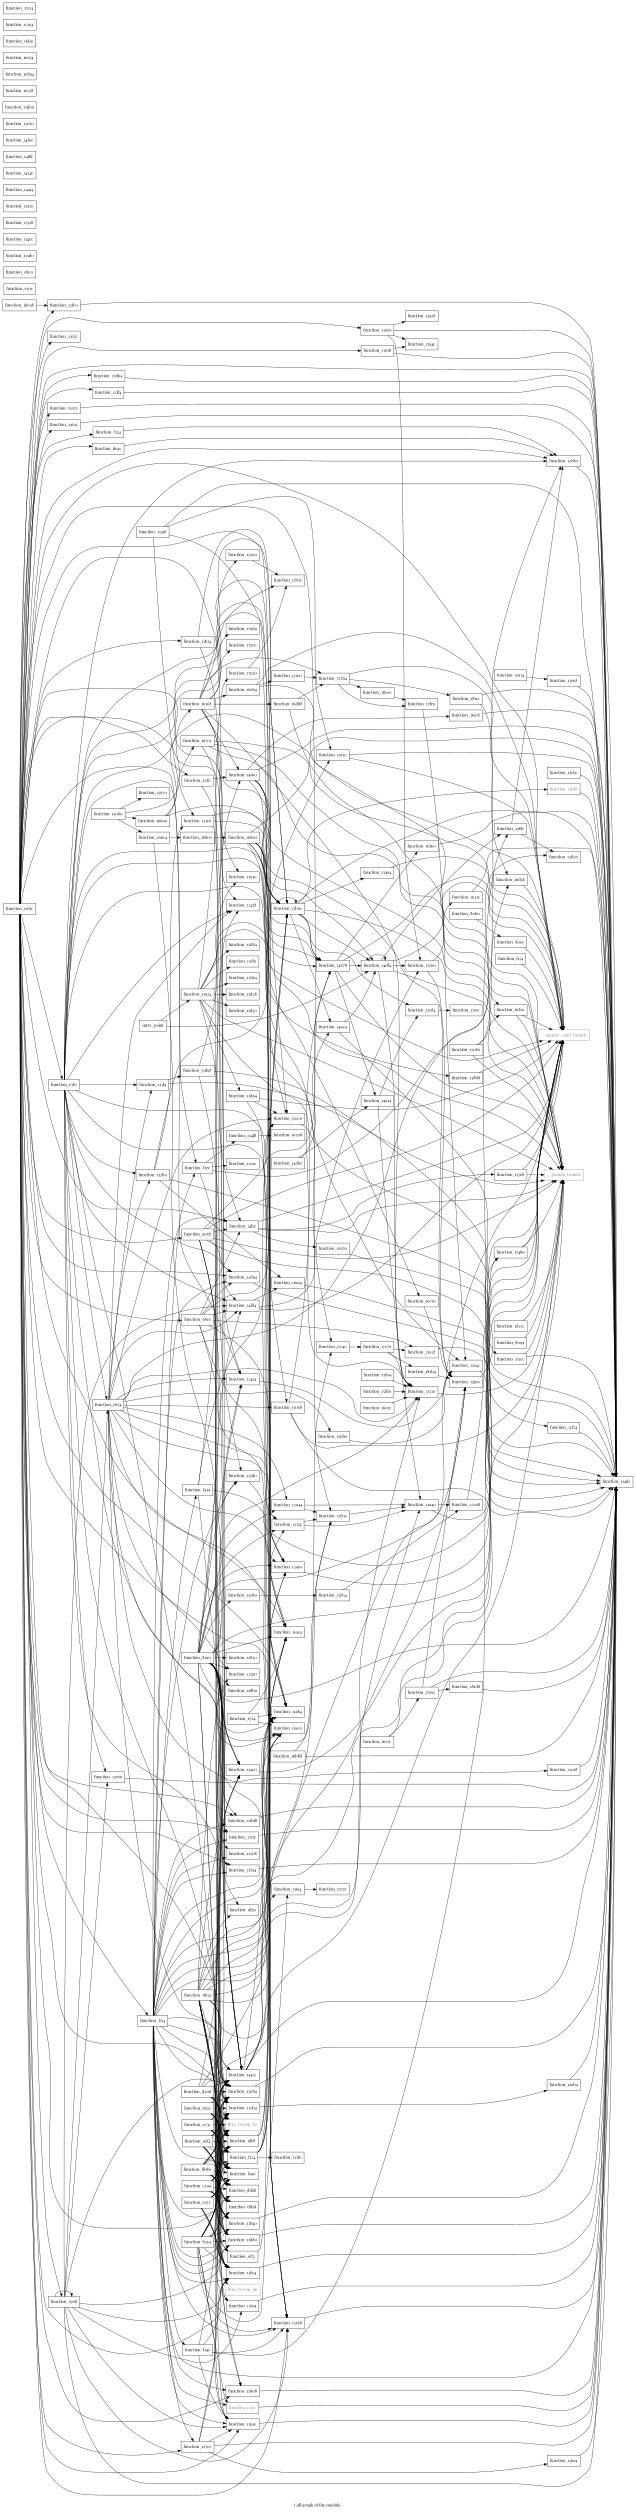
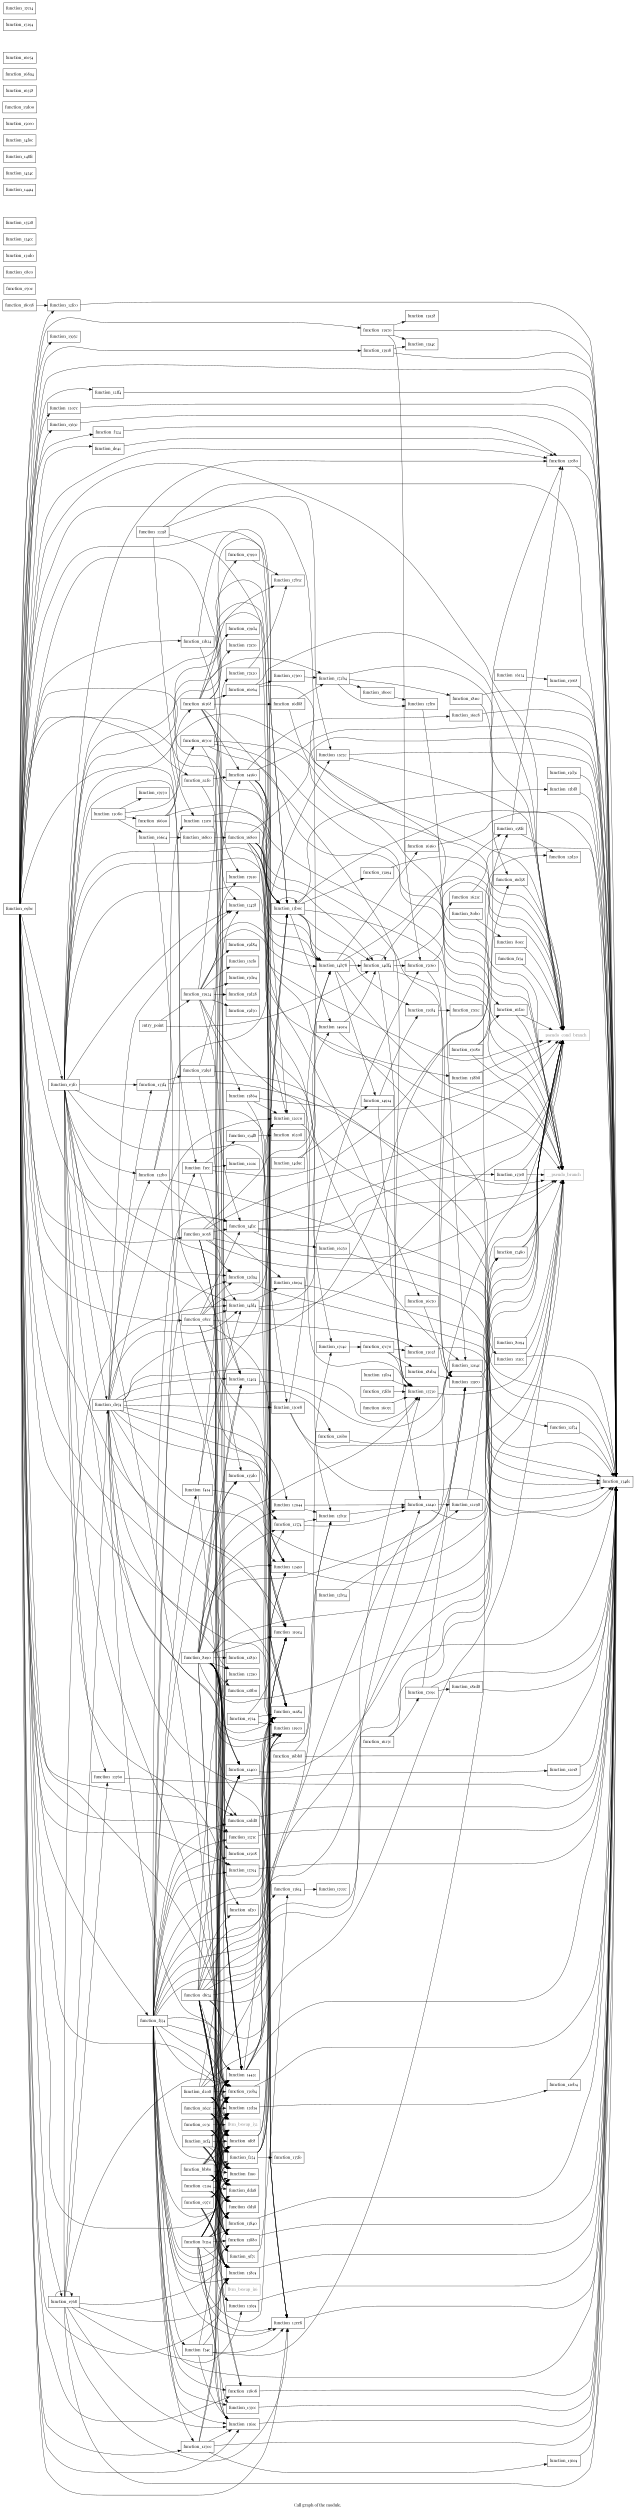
(20, 41) -> none
(20, 206) -> none
(108, 376) -> none
(564, 789) -> (564, 789)
(375, 1085) -> none
(511, 1326) -> none
(243, 1595) -> none
(243, 2408) -> (243, 2408)
